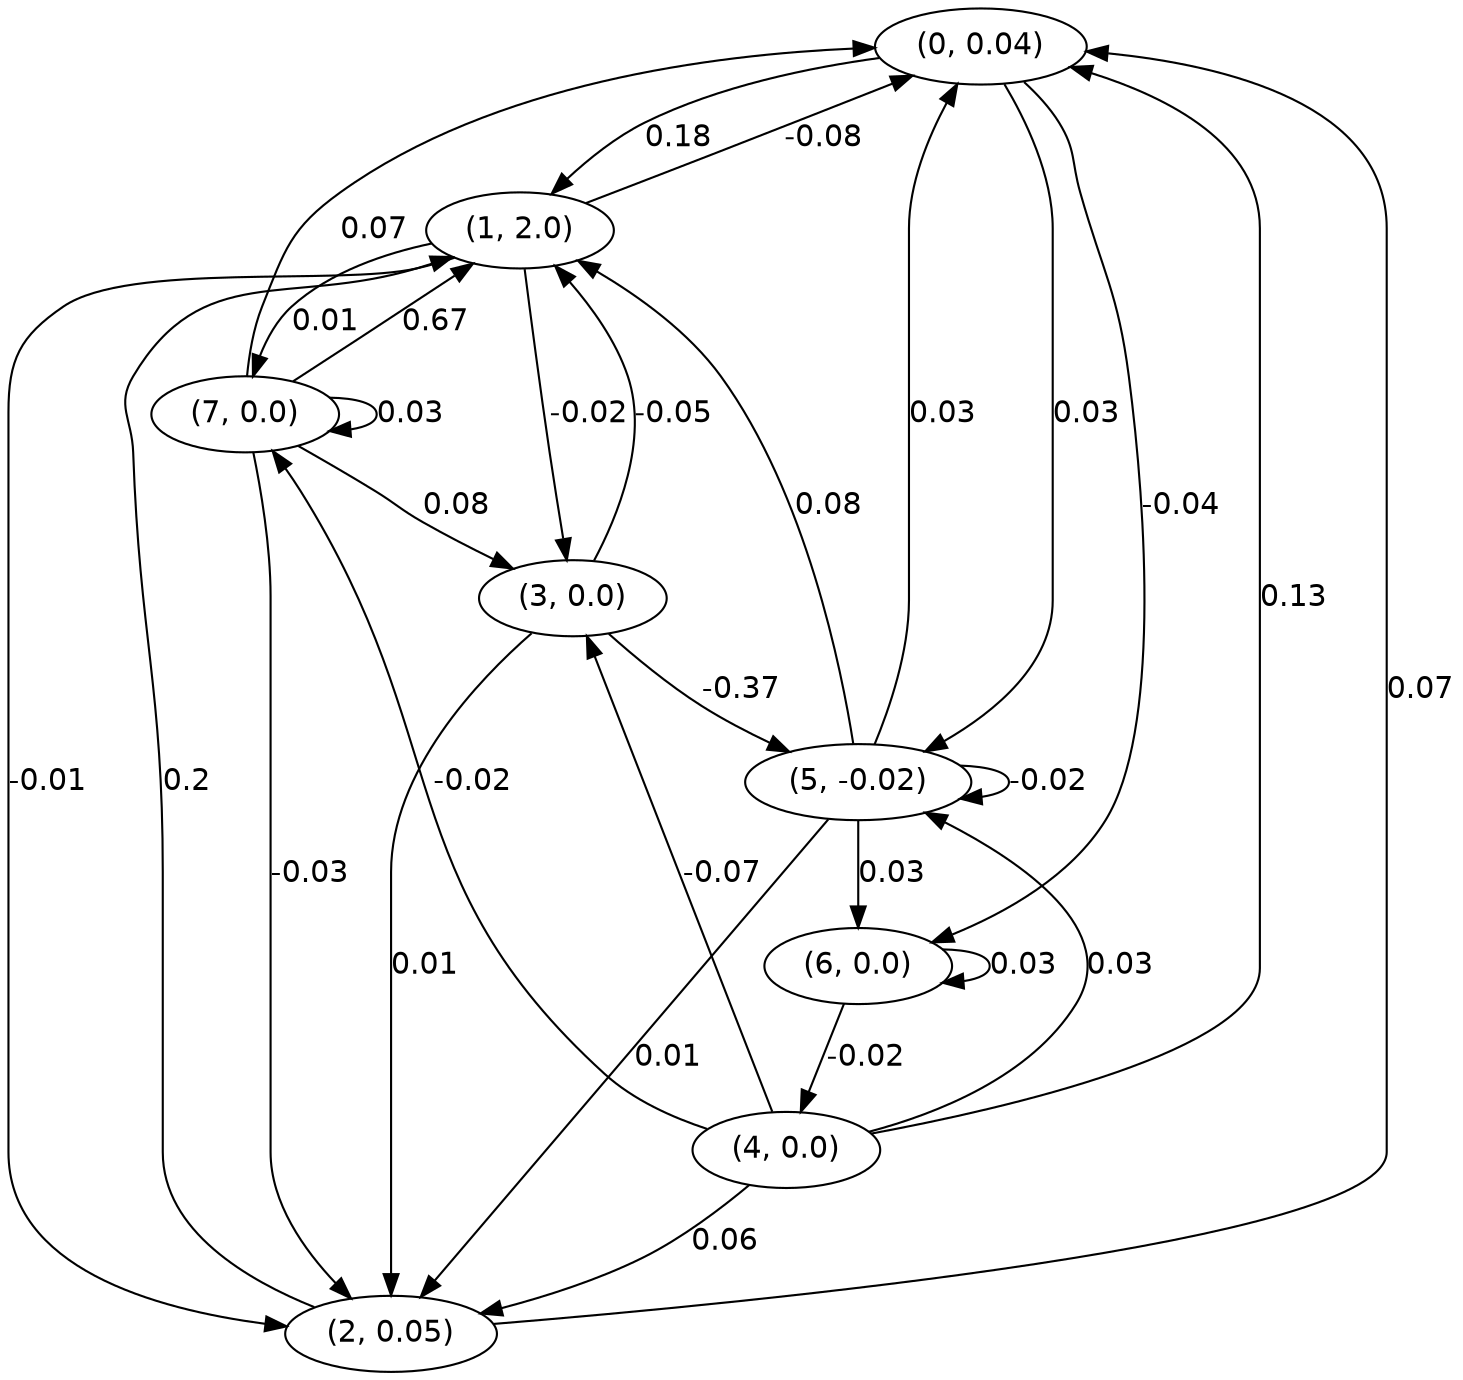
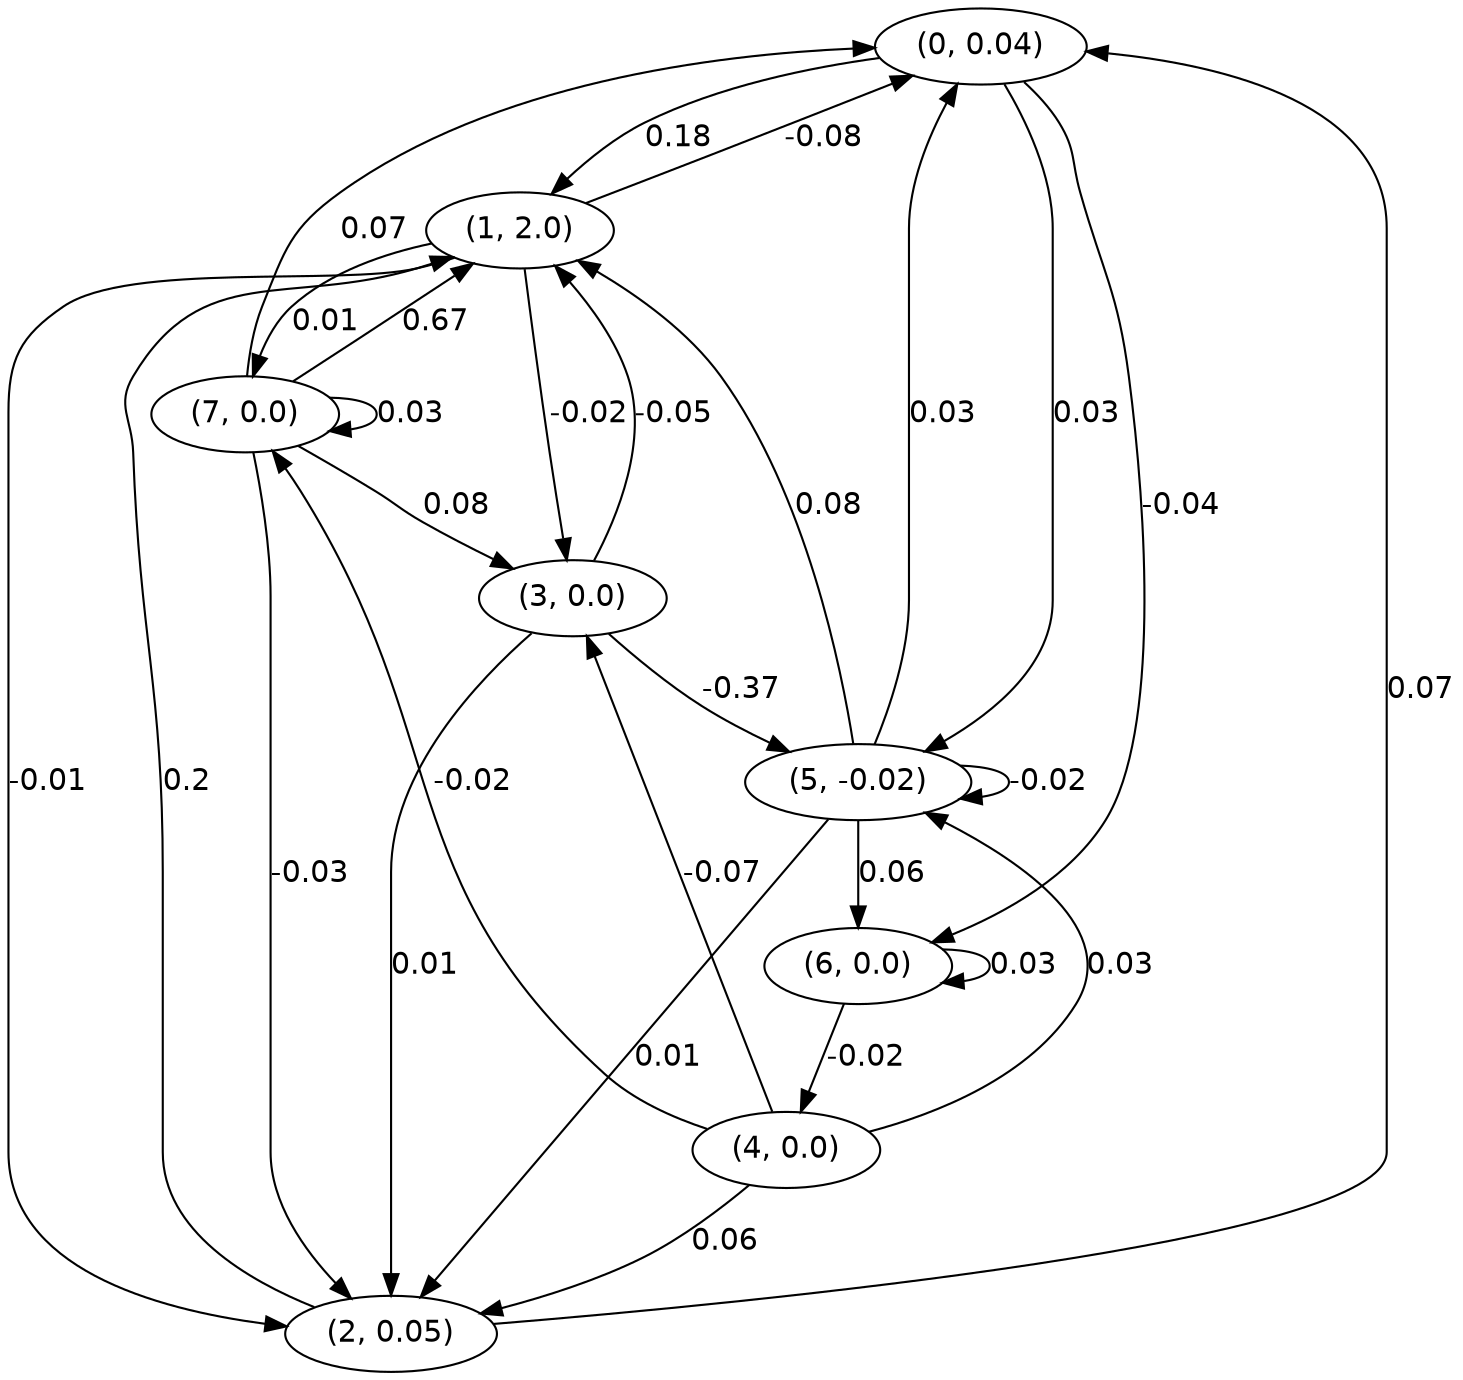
(1260, 695) -> none
(892, 874) -> (892, 874)
